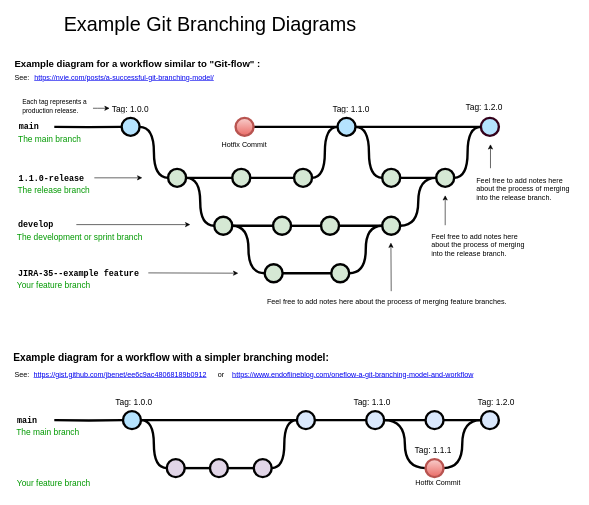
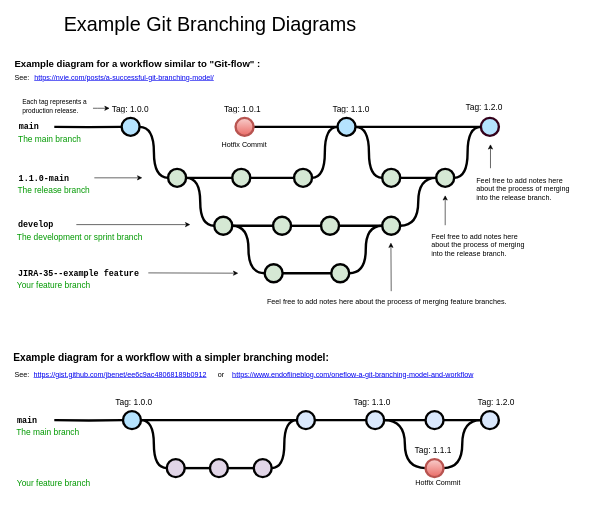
none -> (242, 108)
(46, 178) -> (39, 178)
